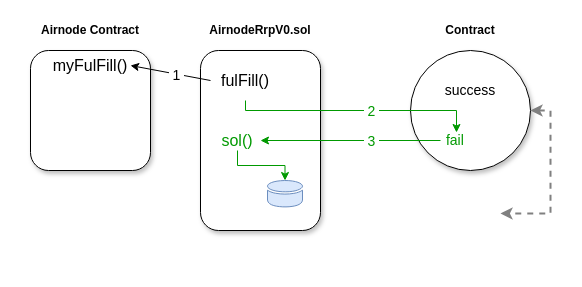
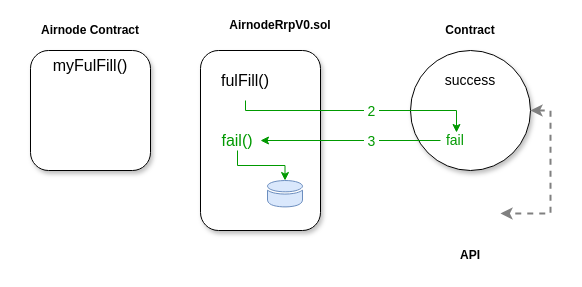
(261, 31) -> (281, 26)
(174, 74) -> none
(471, 91) -> (471, 81)
(238, 141) -> (238, 141)
none -> (471, 256)
